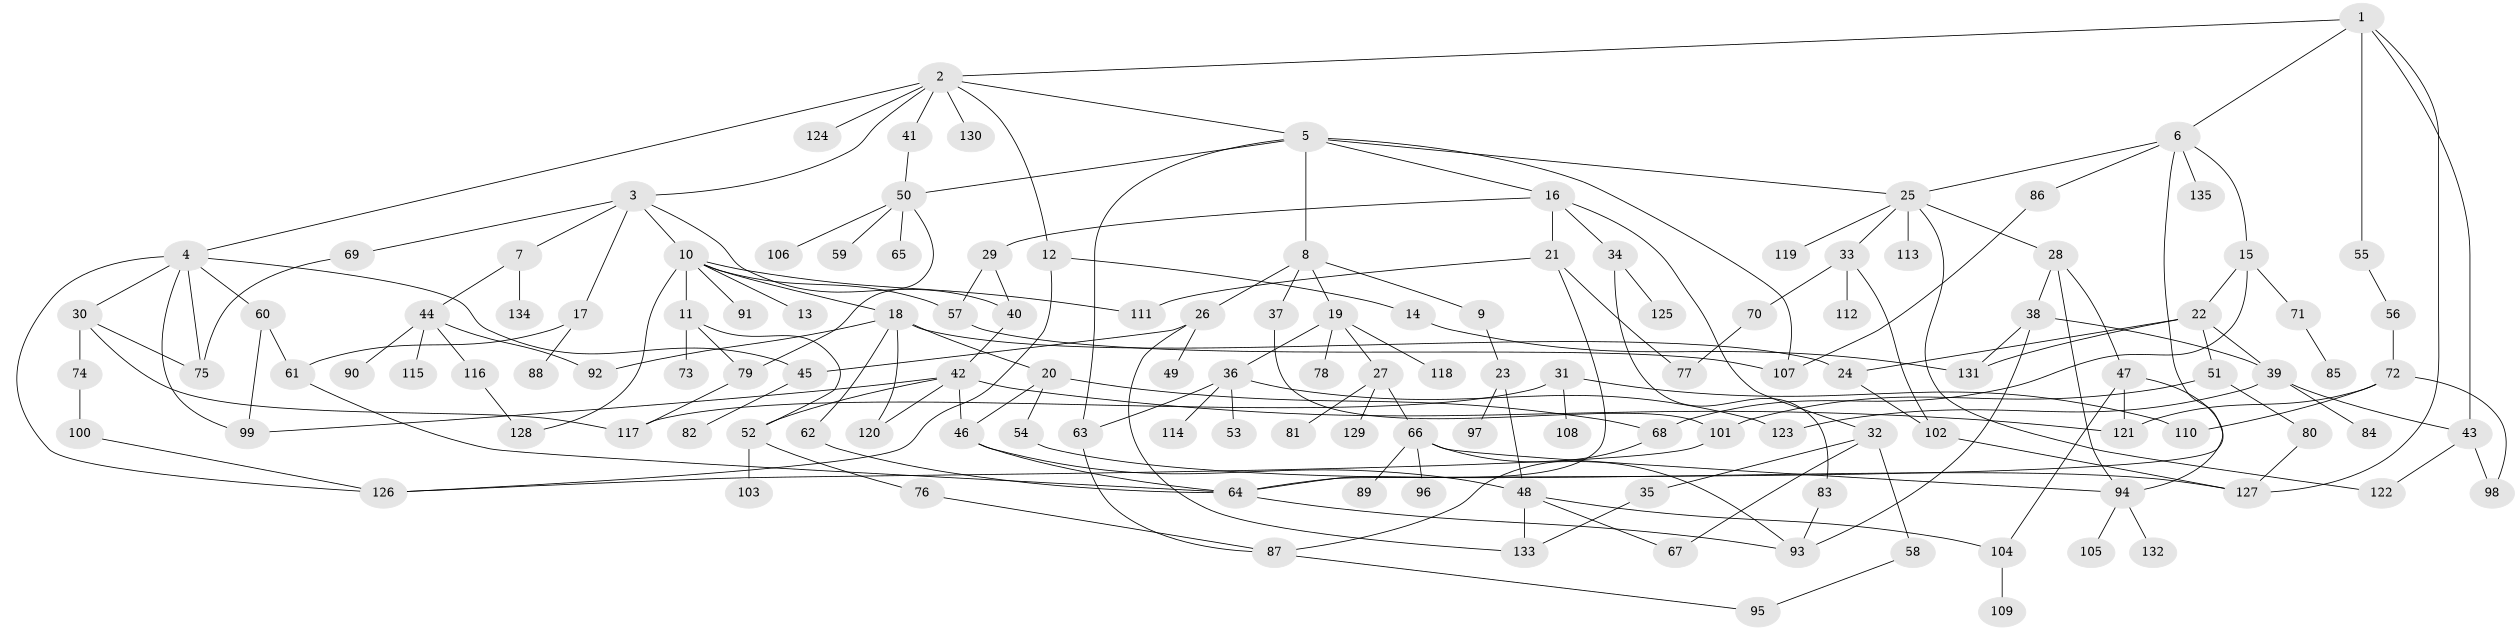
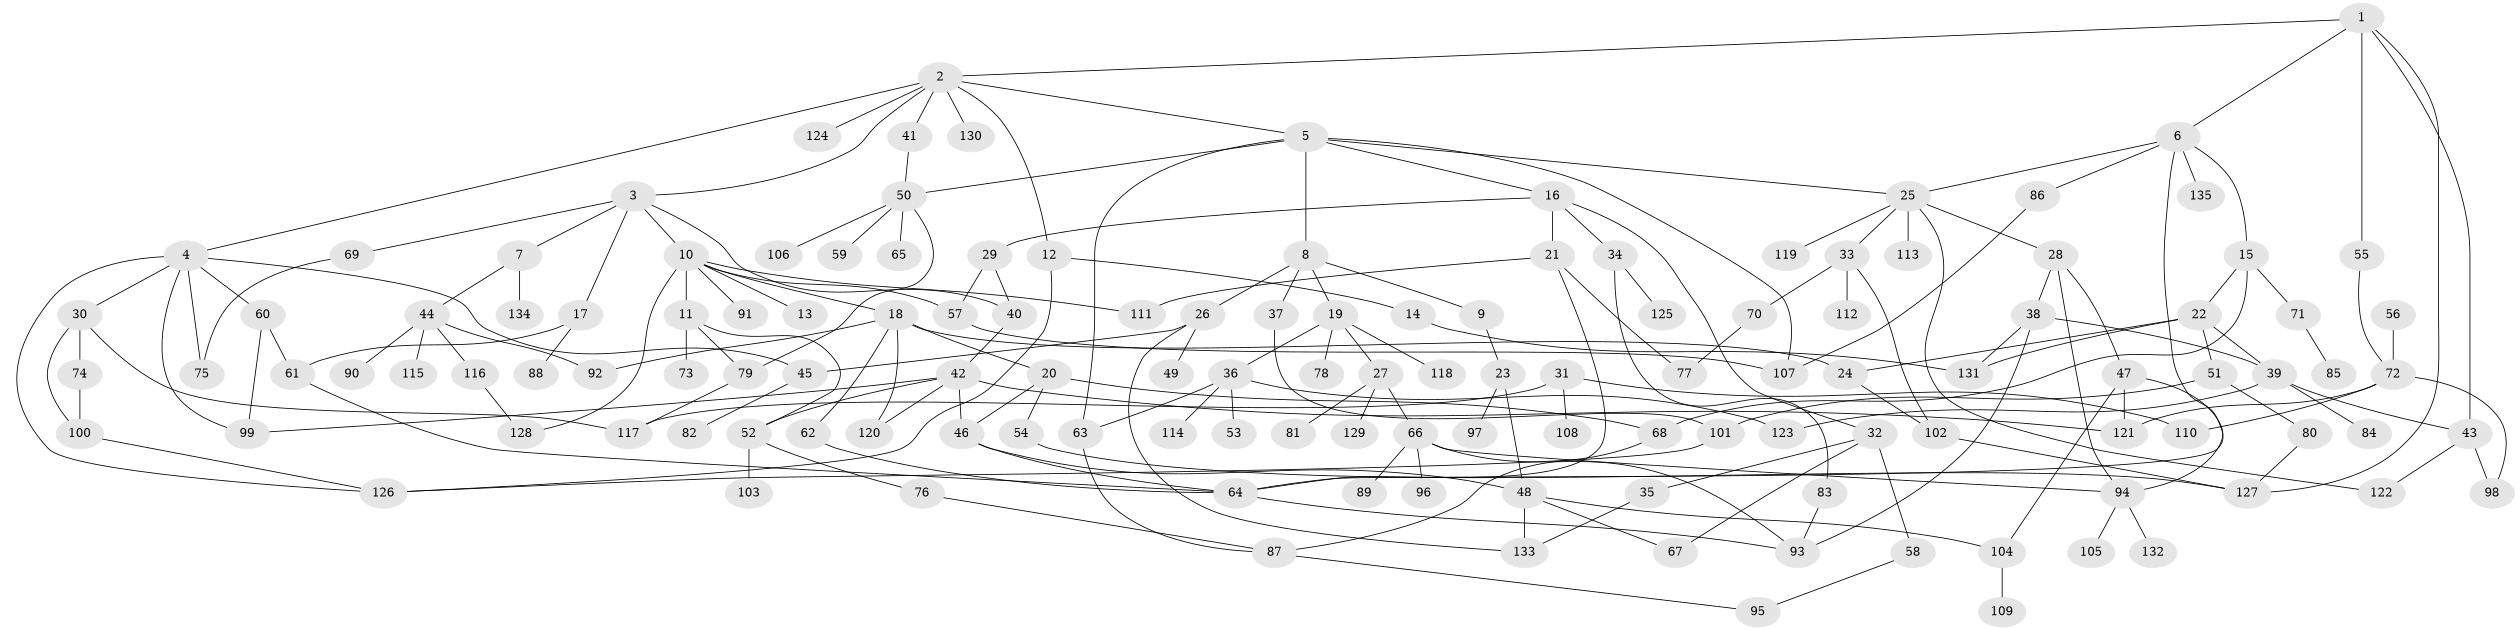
(2378, 285) -> (2361, 319)
(141, 345) -> (47, 375)
